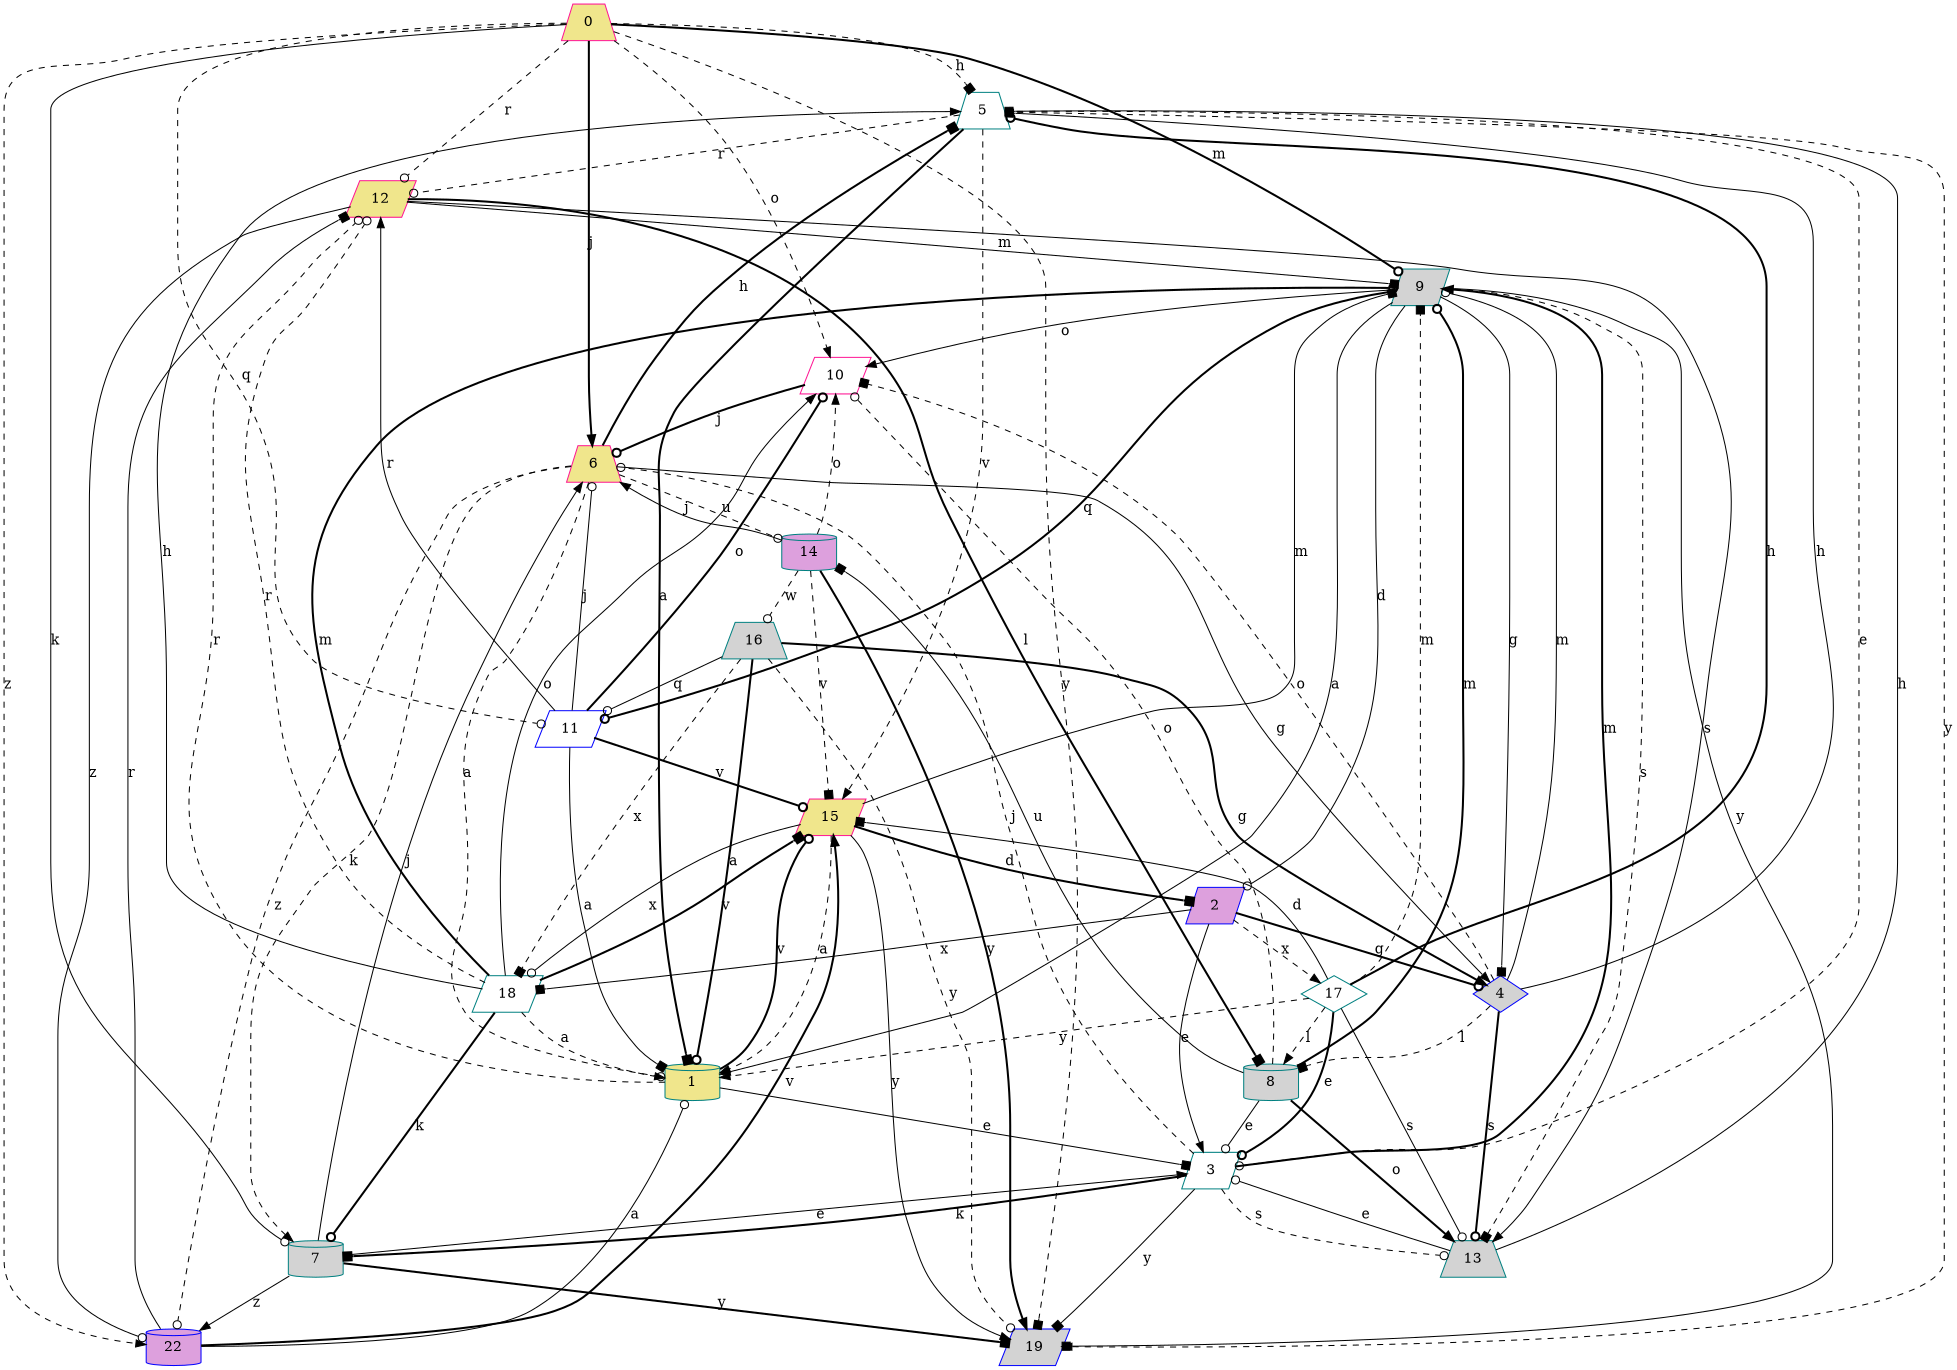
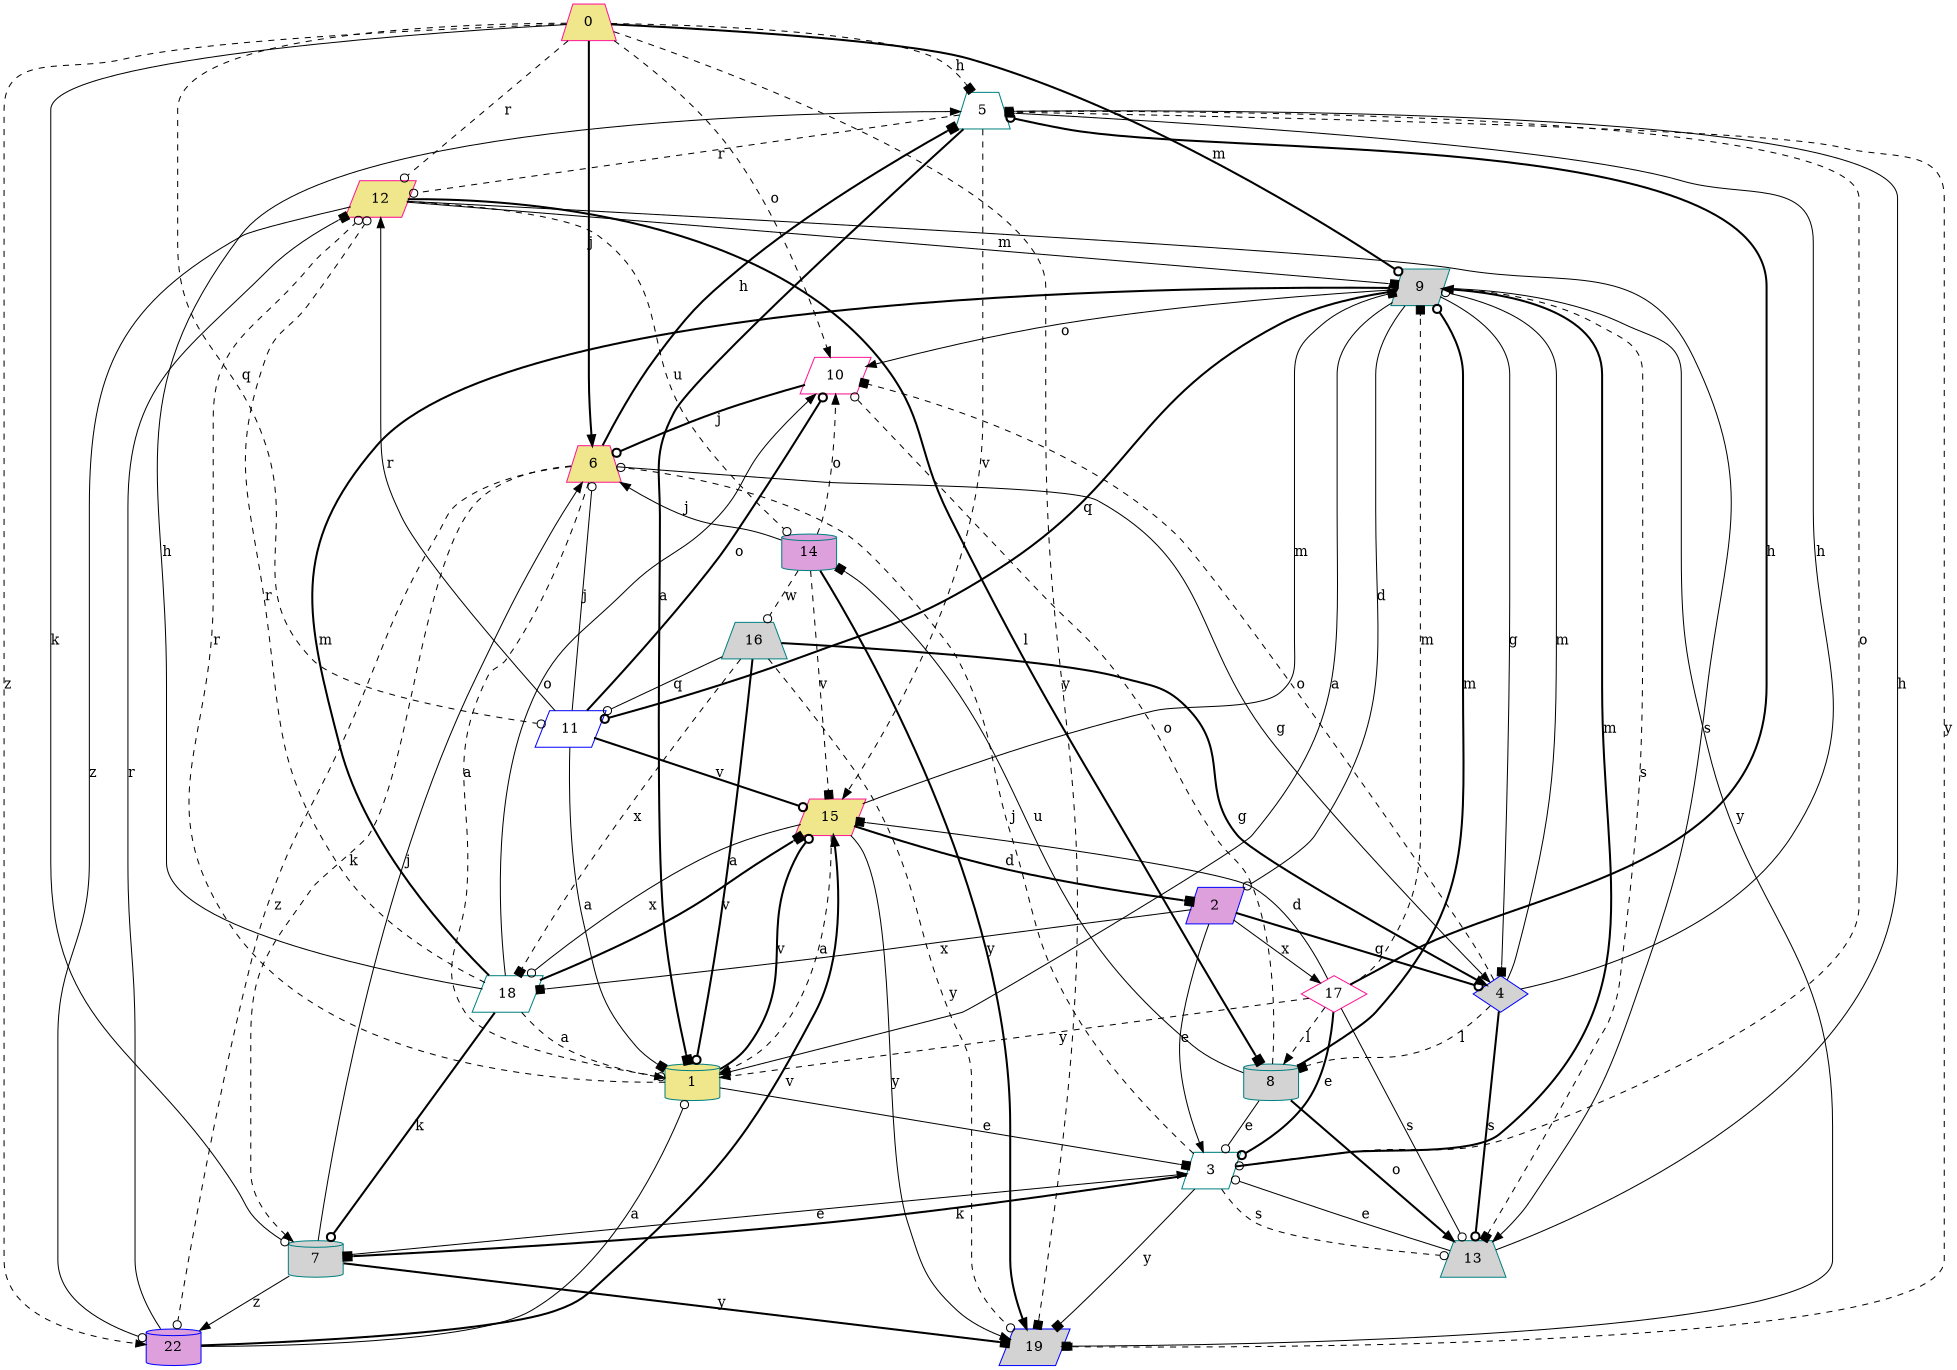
(697, 505) -> (646, 298)
(1864, 641) -> (1864, 641)
(1275, 950) -> (1275, 950)
(1334, 994) -> (1334, 994)
